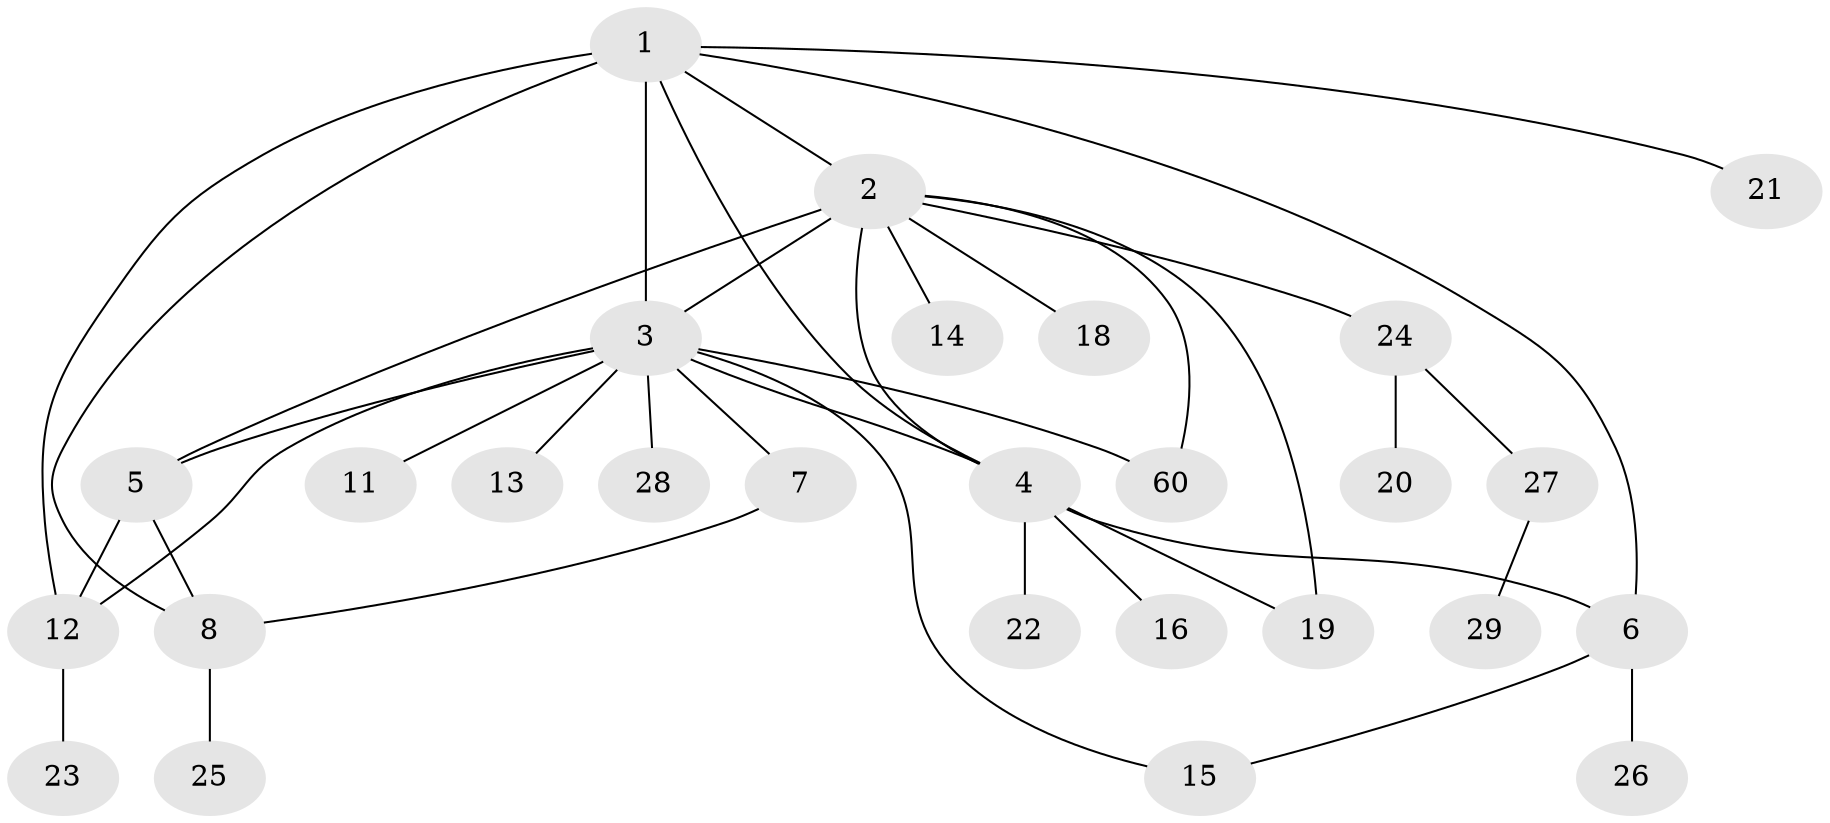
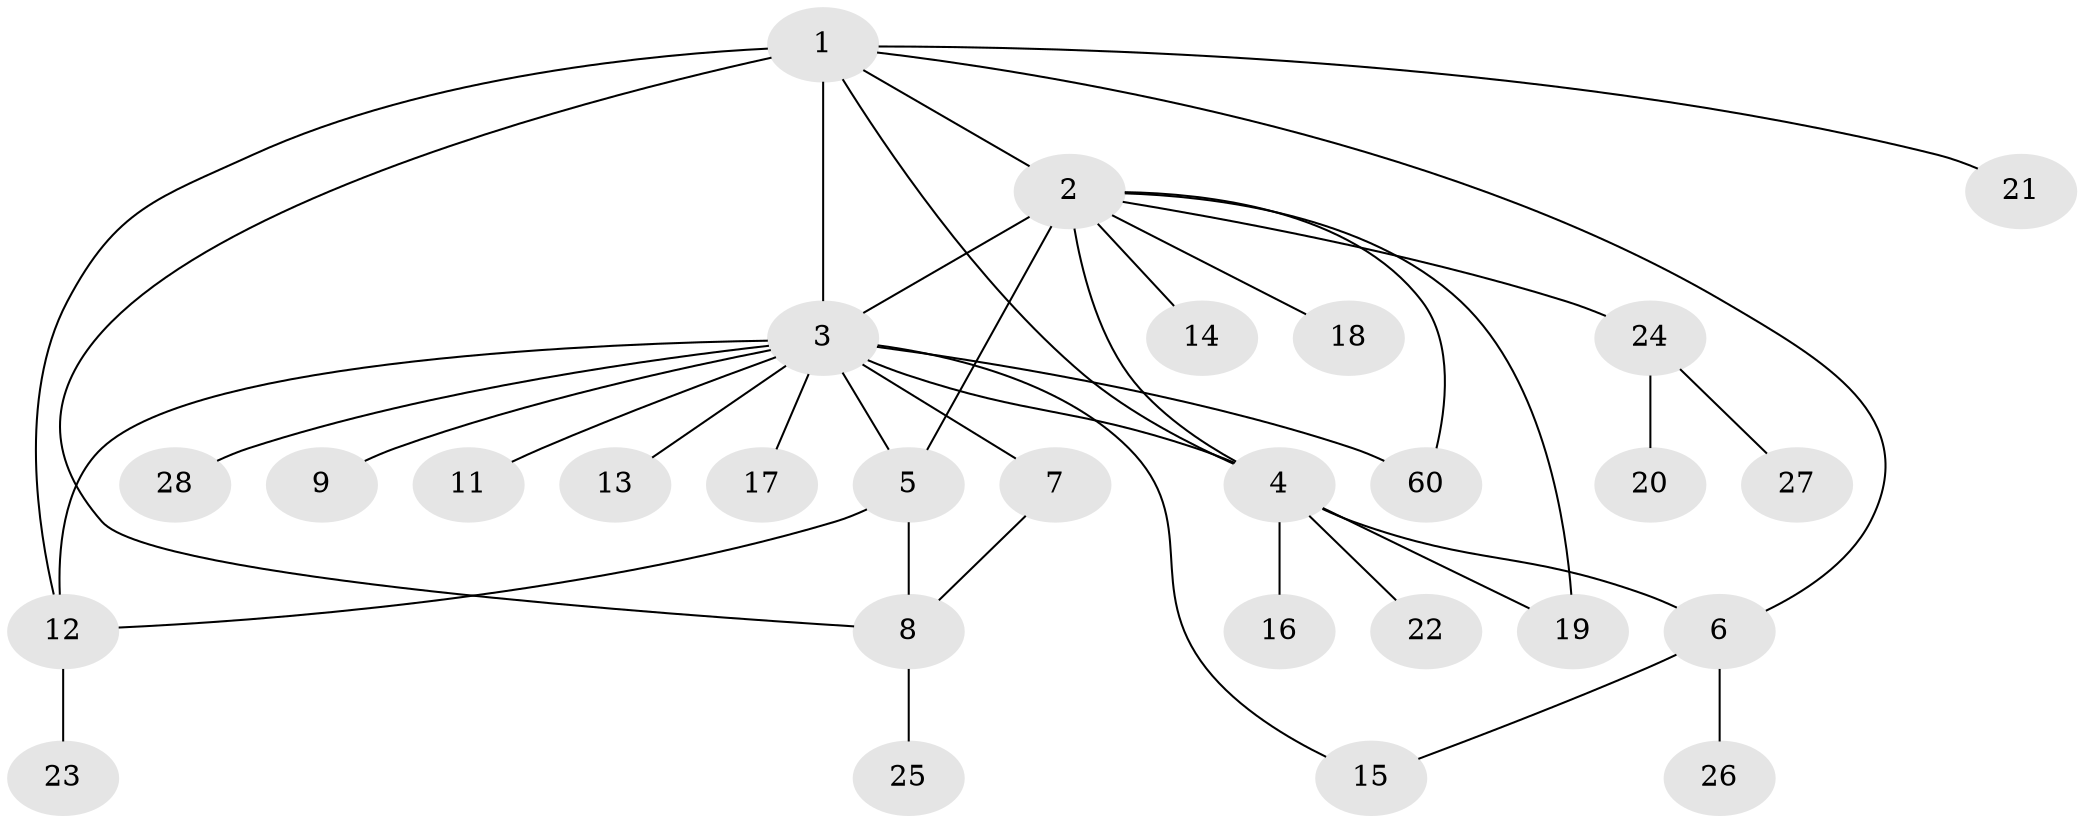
none -> (322, 485)
none -> (762, 485)
(1485, 632) -> none
